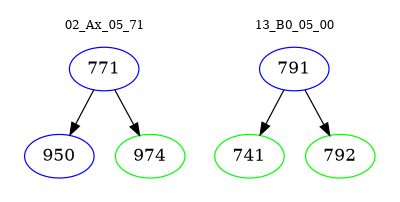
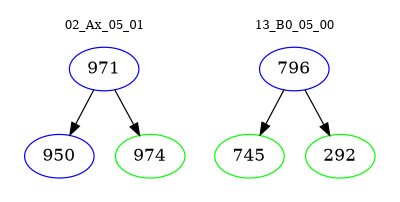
(105, 26) -> (105, 26)
(104, 69) -> (104, 69)
(294, 69) -> (294, 69)
(249, 156) -> (249, 156)
(340, 156) -> (340, 156)
